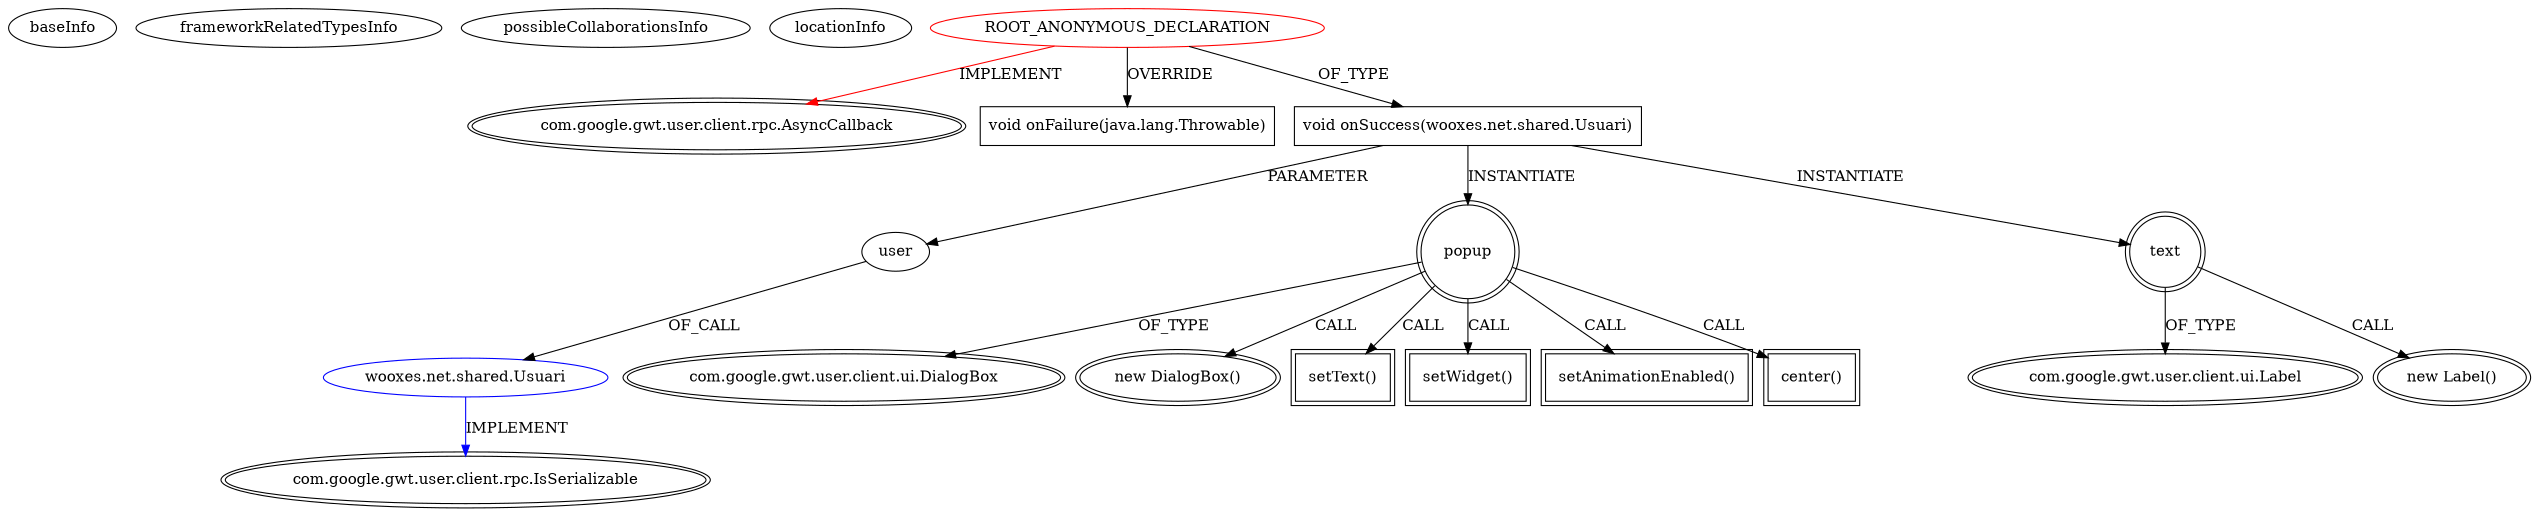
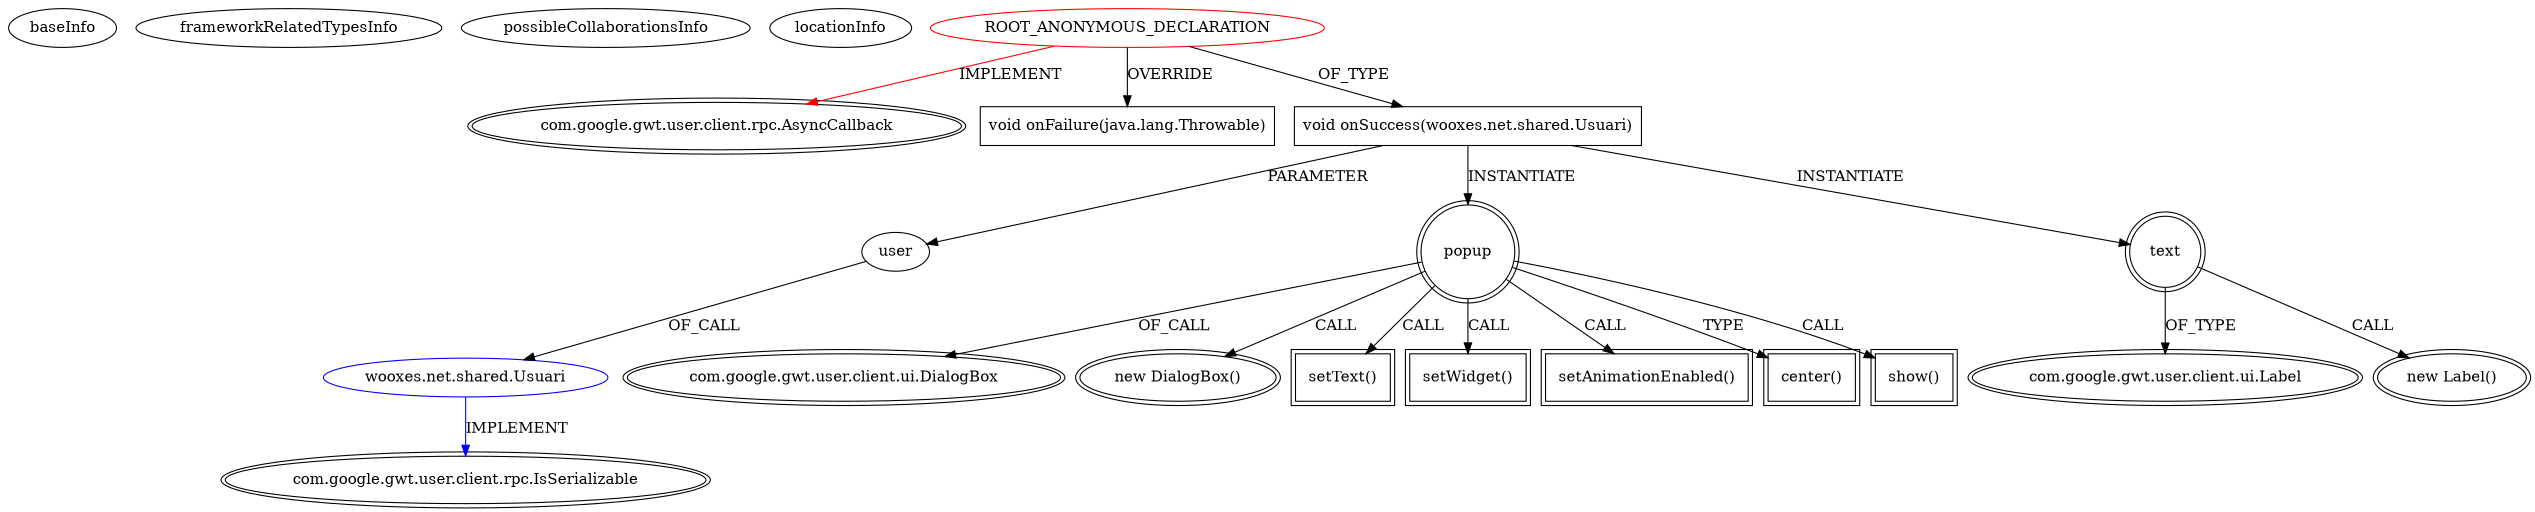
(1174, 326) -> (1174, 326)
(1724, 326) -> (1724, 326)
none -> (1914, 378)
